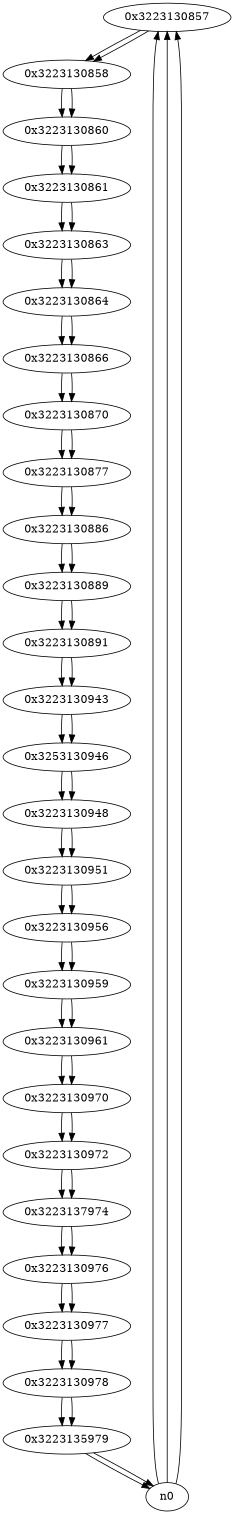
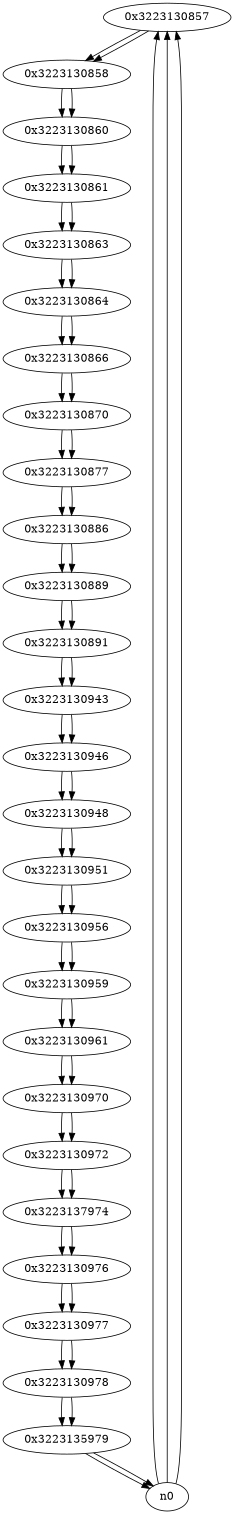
(67, 757) -> (67, 757)
